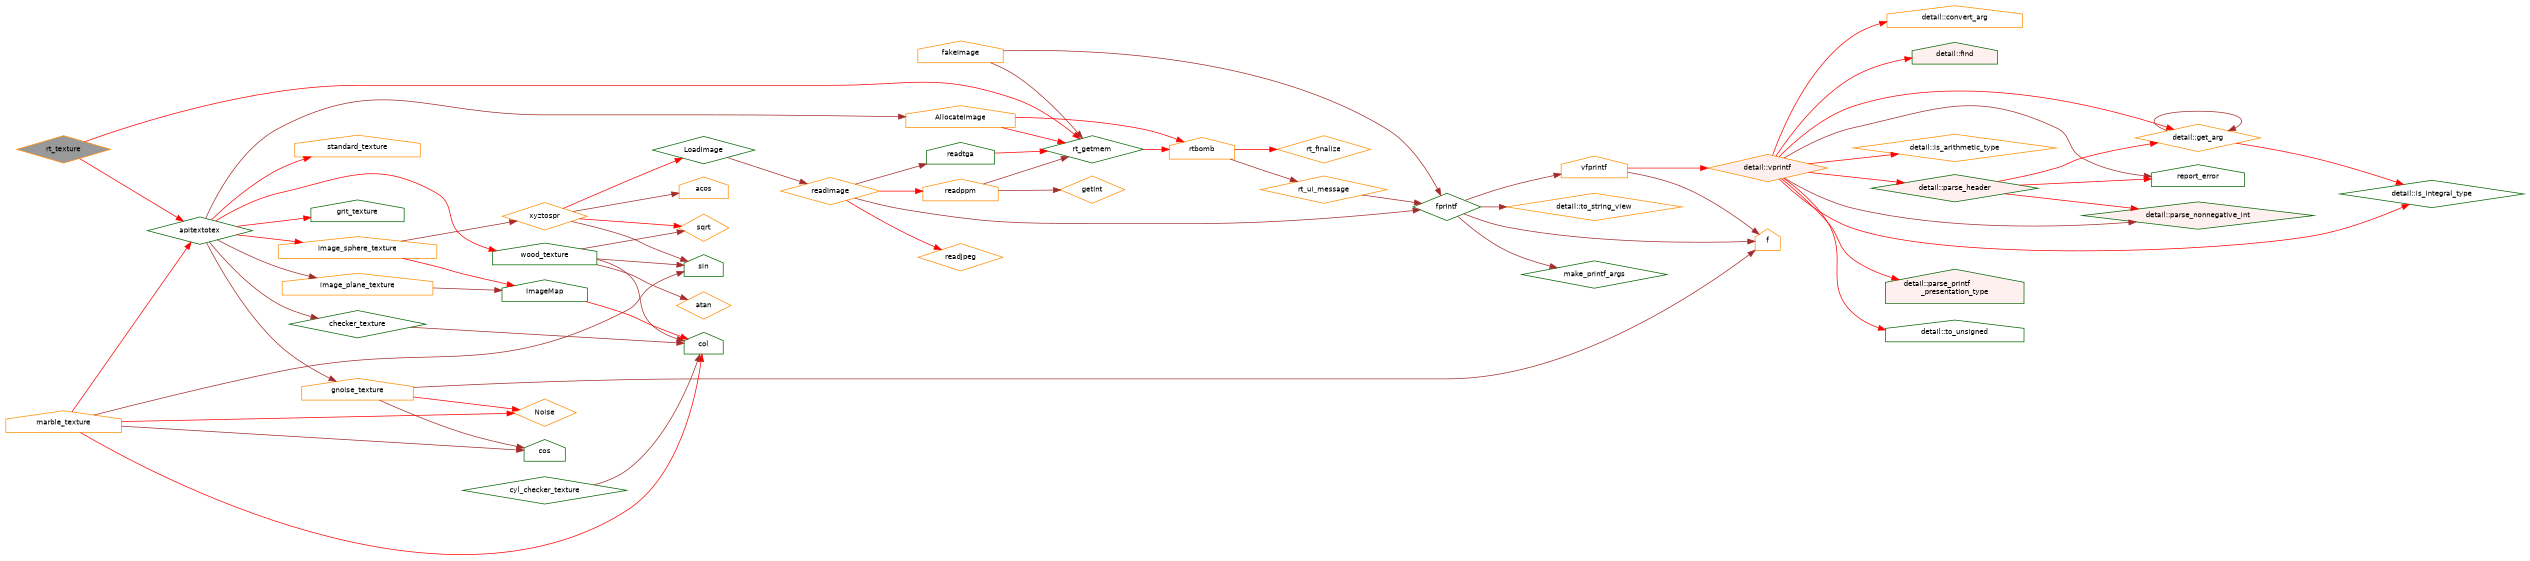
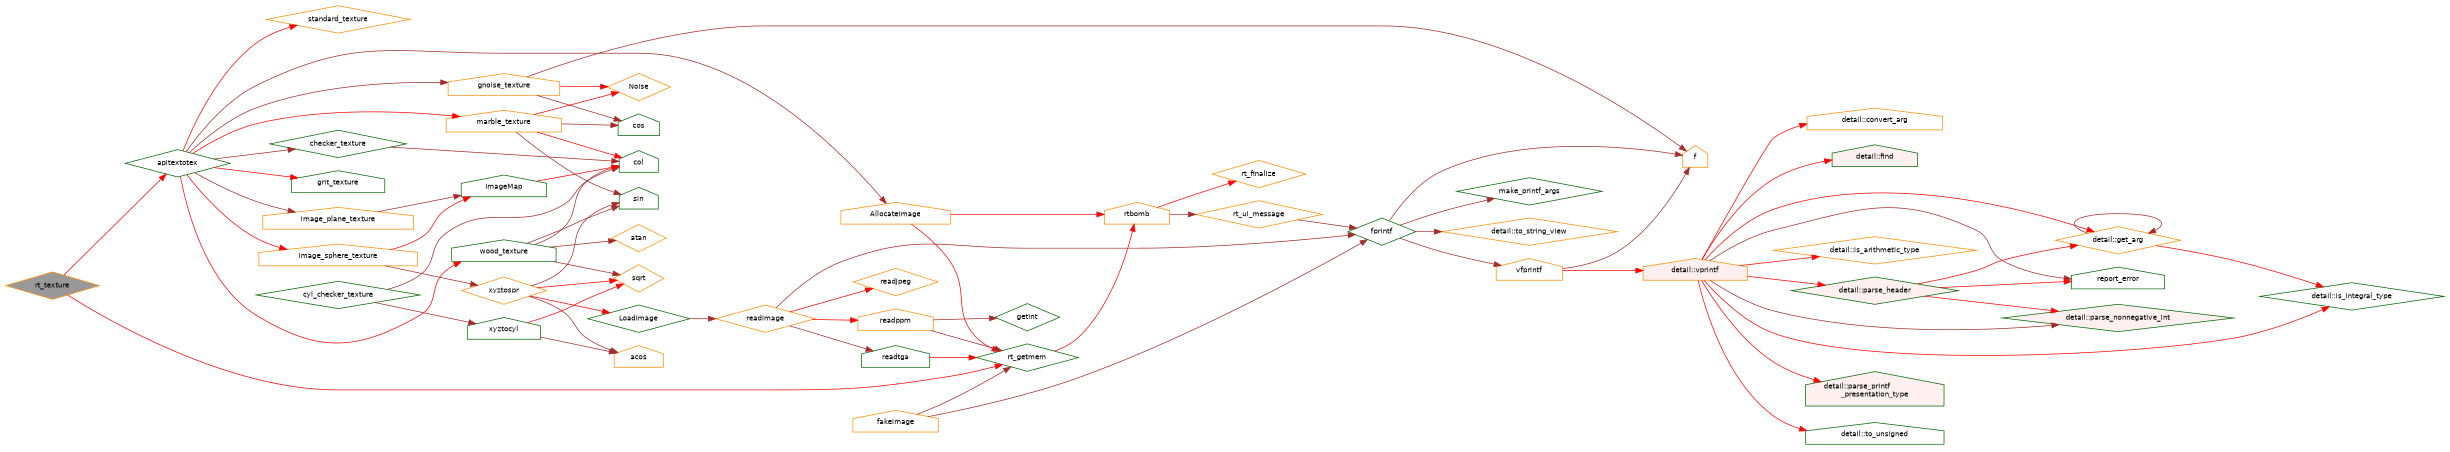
(358, 147) -> (338, 19)
(1768, 168) -> (1695, 271)
(1092, 190) -> (1027, 317)
(129, 330) -> (319, 114)
none -> (504, 330)
